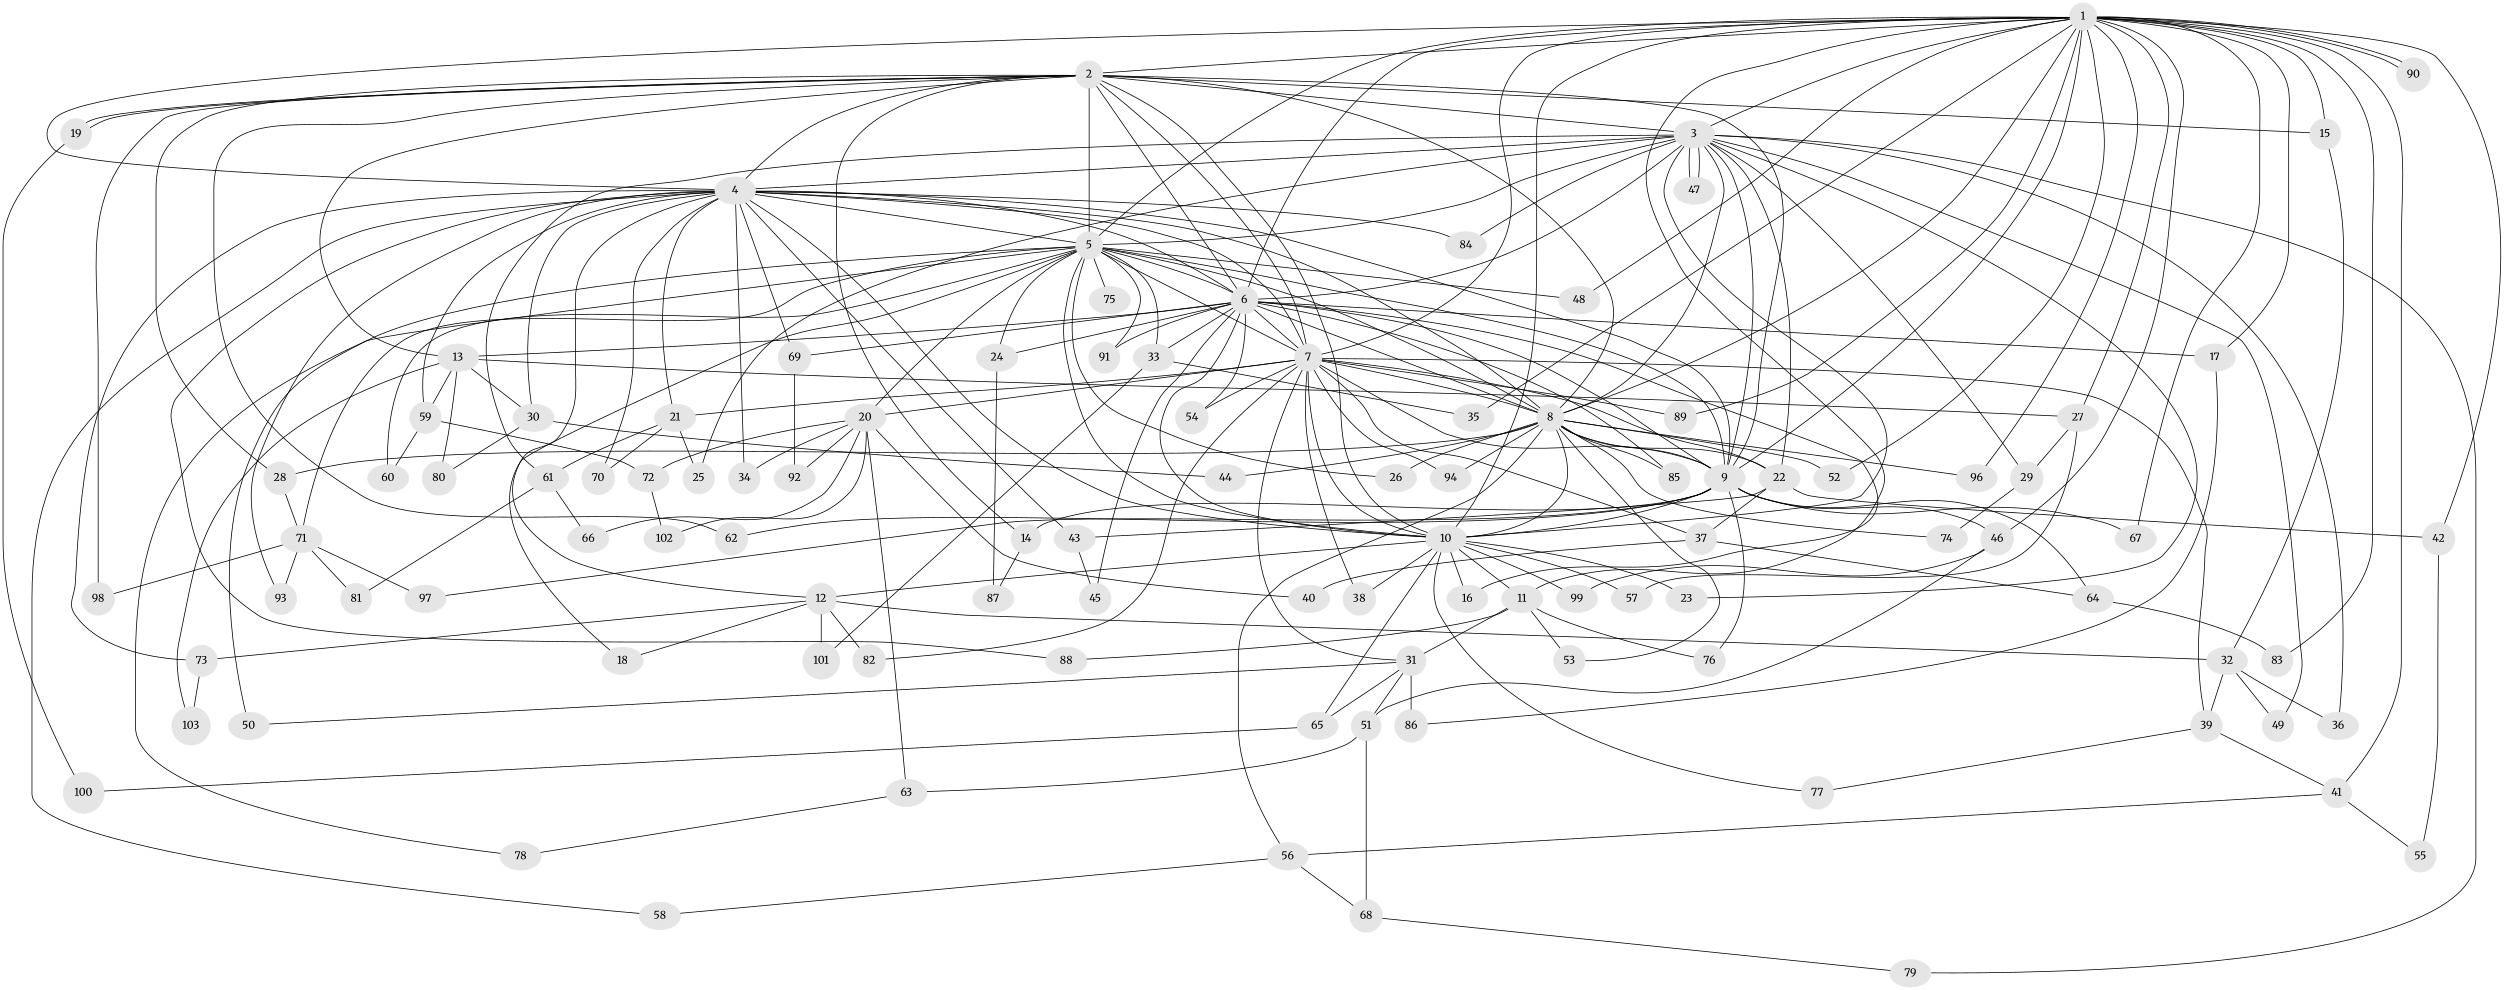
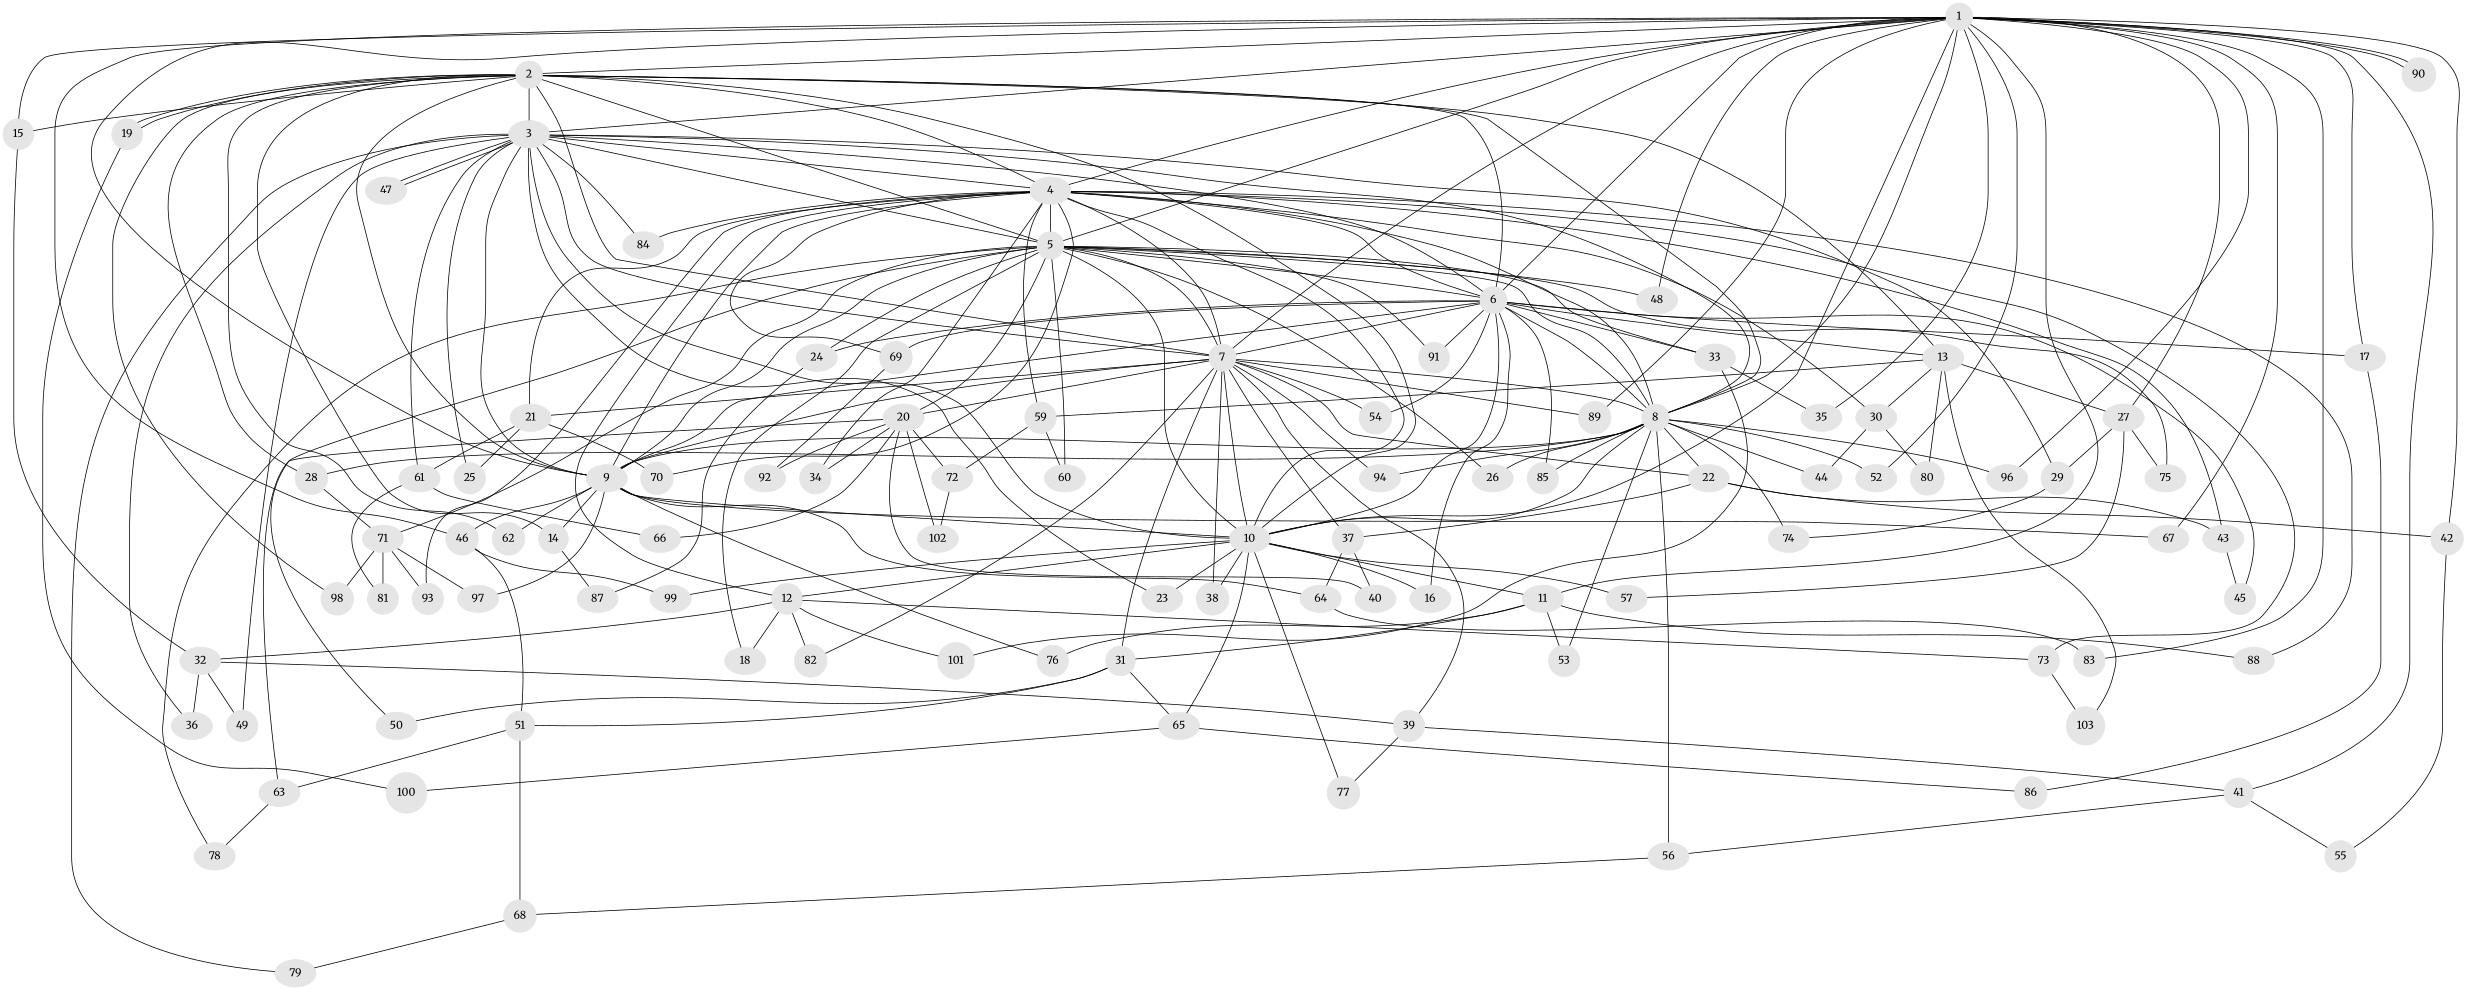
(1786, 292) -> (835, 312)
none -> (2145, 448)
(1411, 693) -> (1607, 762)
(660, 916) -> none
